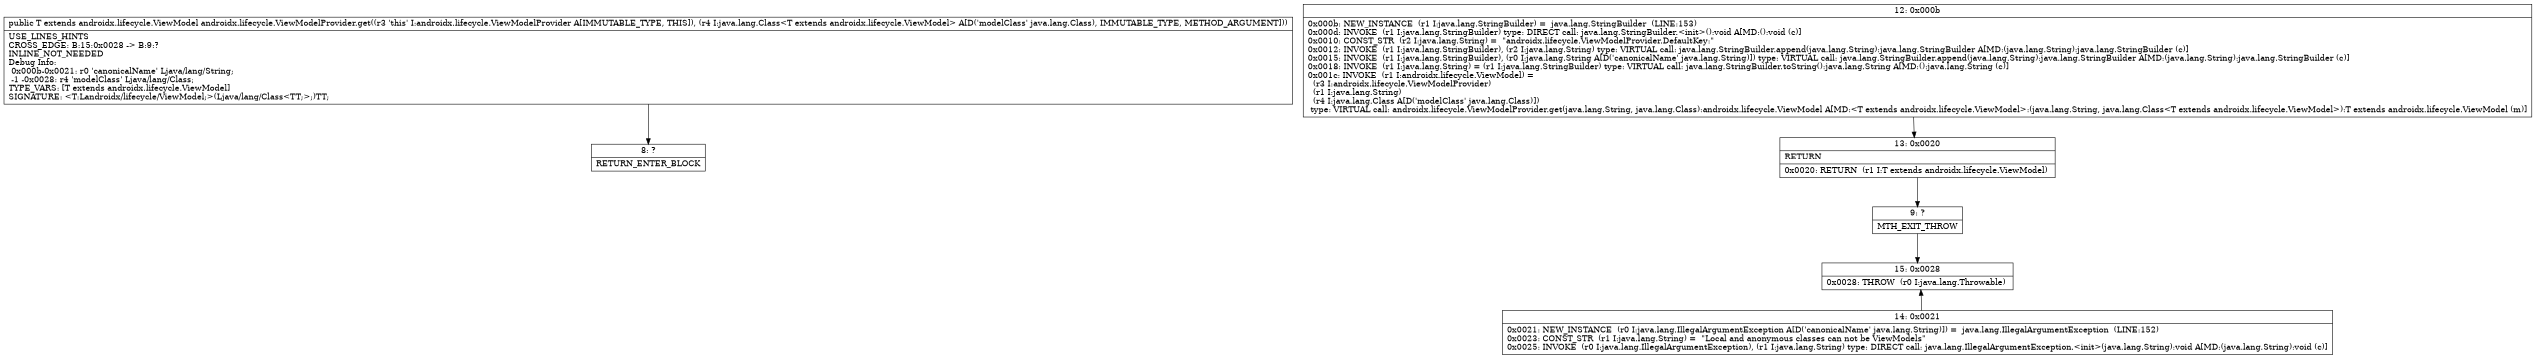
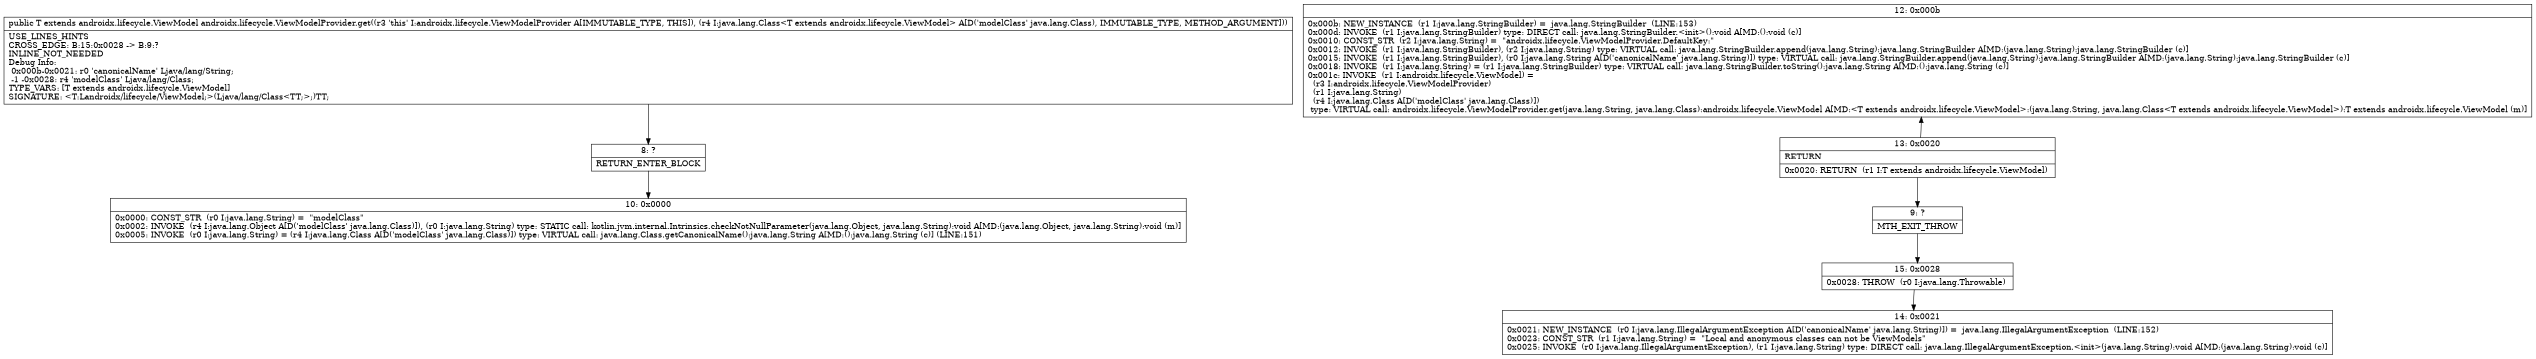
(1914, 124) -> (1921, 130)
none -> (648, 220)
(1921, 303) -> (1914, 297)
